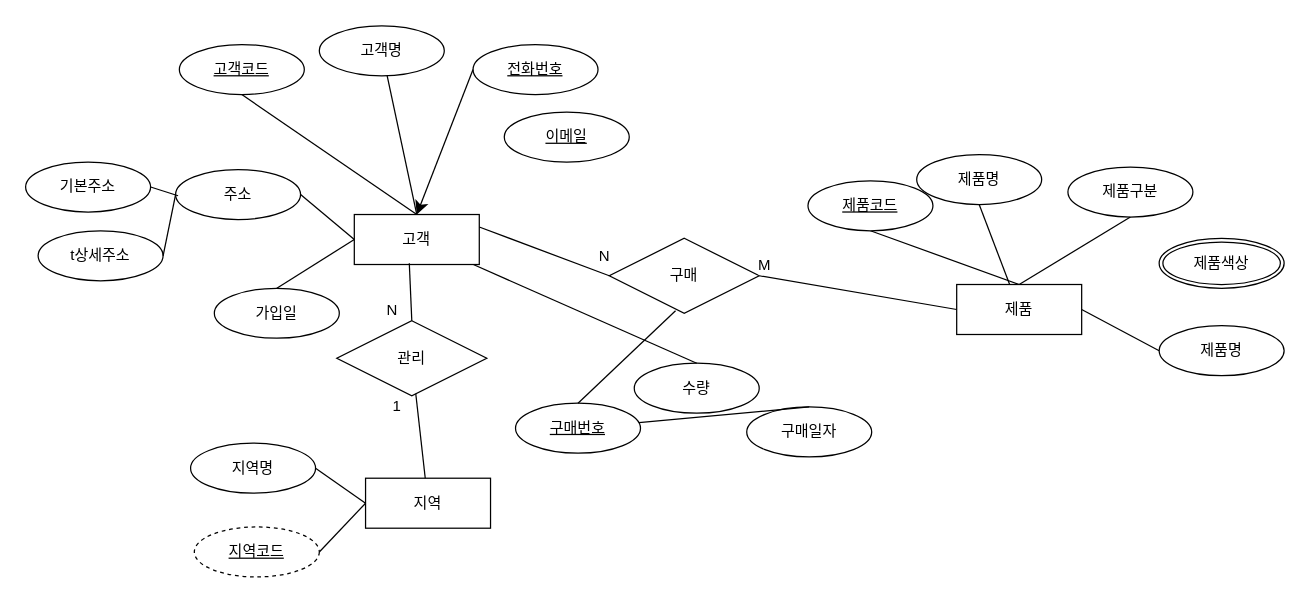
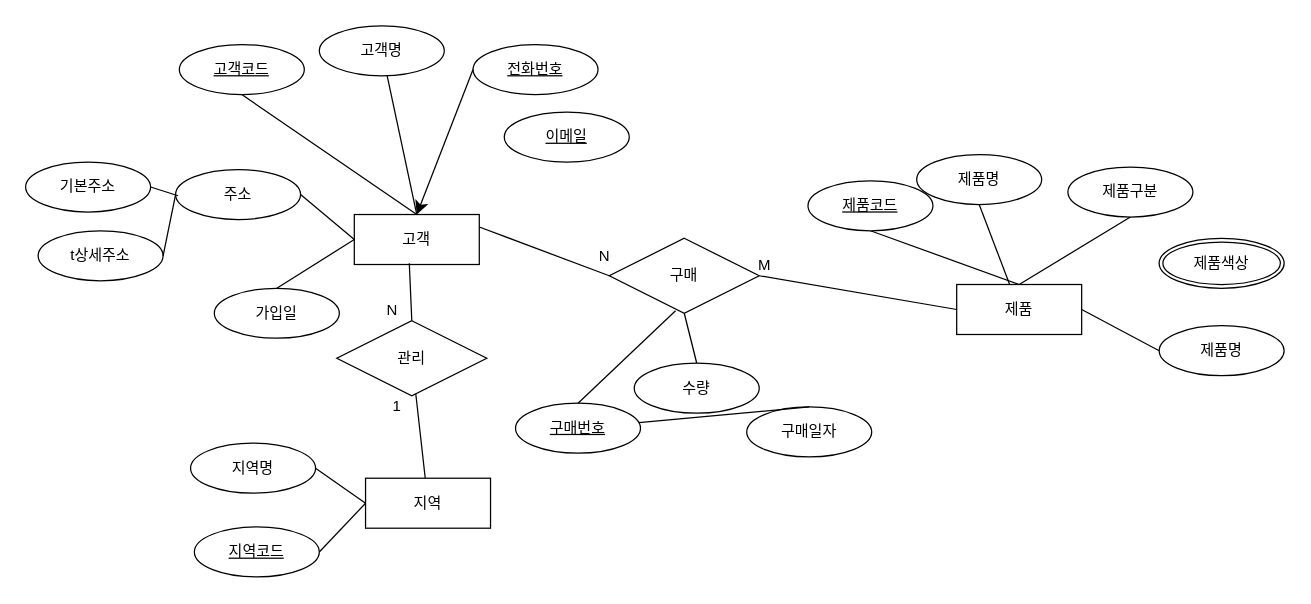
(585, 314) -> (690, 338)
(257, 552) -> (257, 552)
